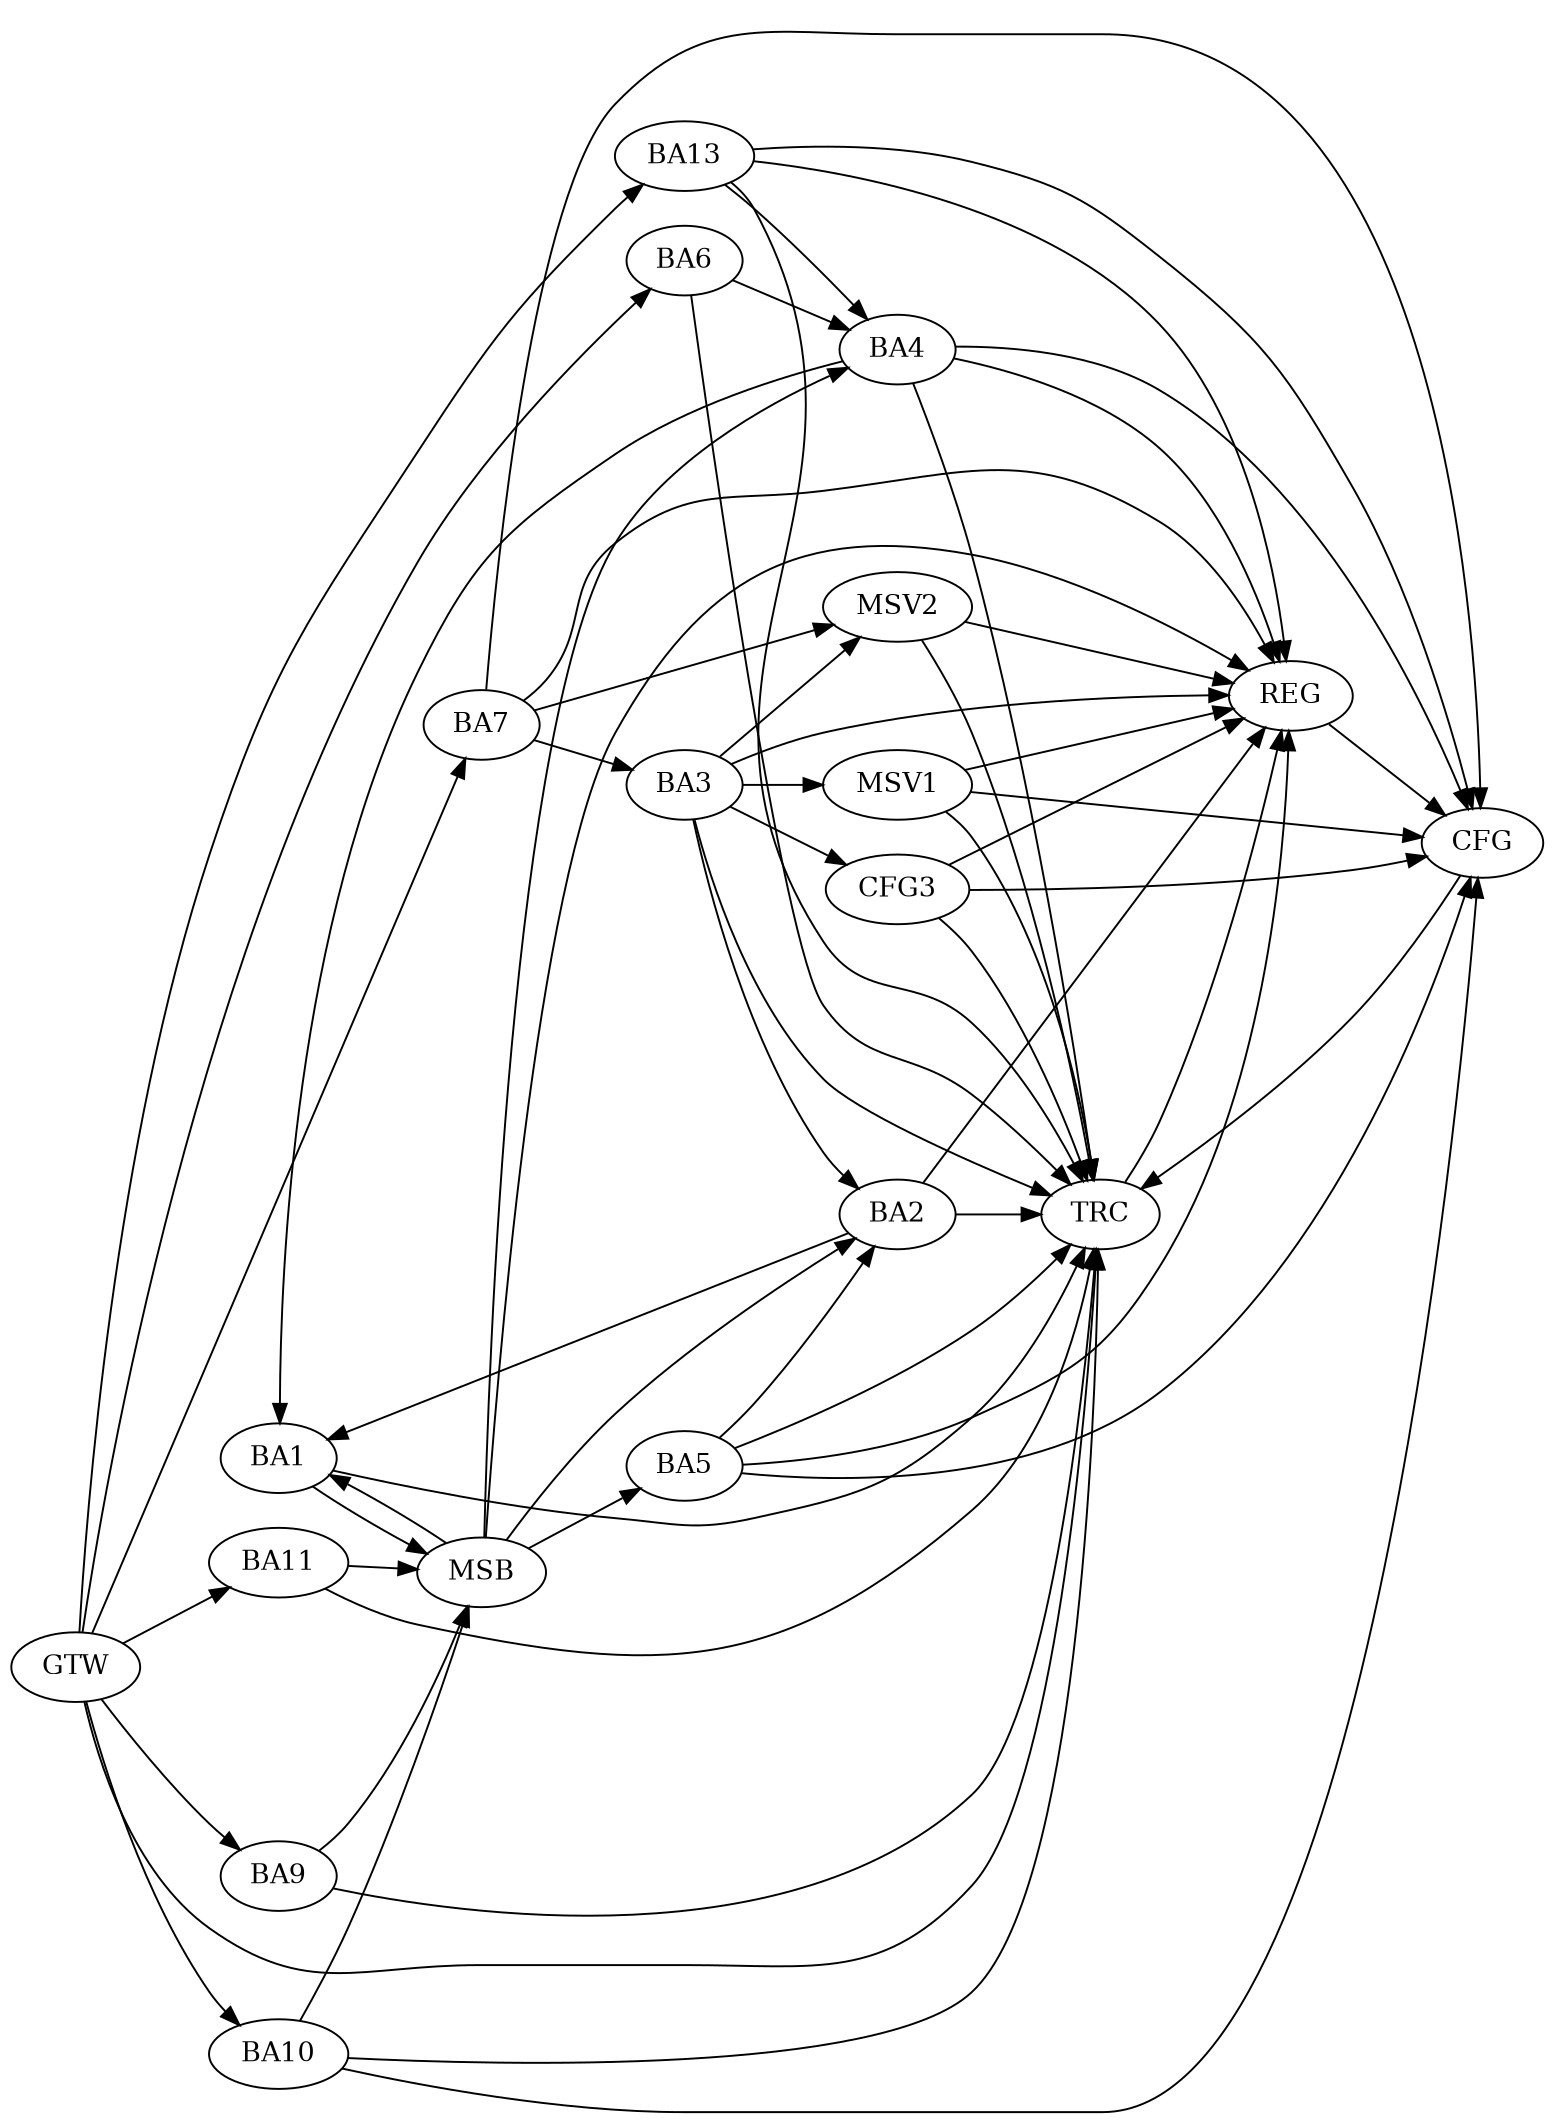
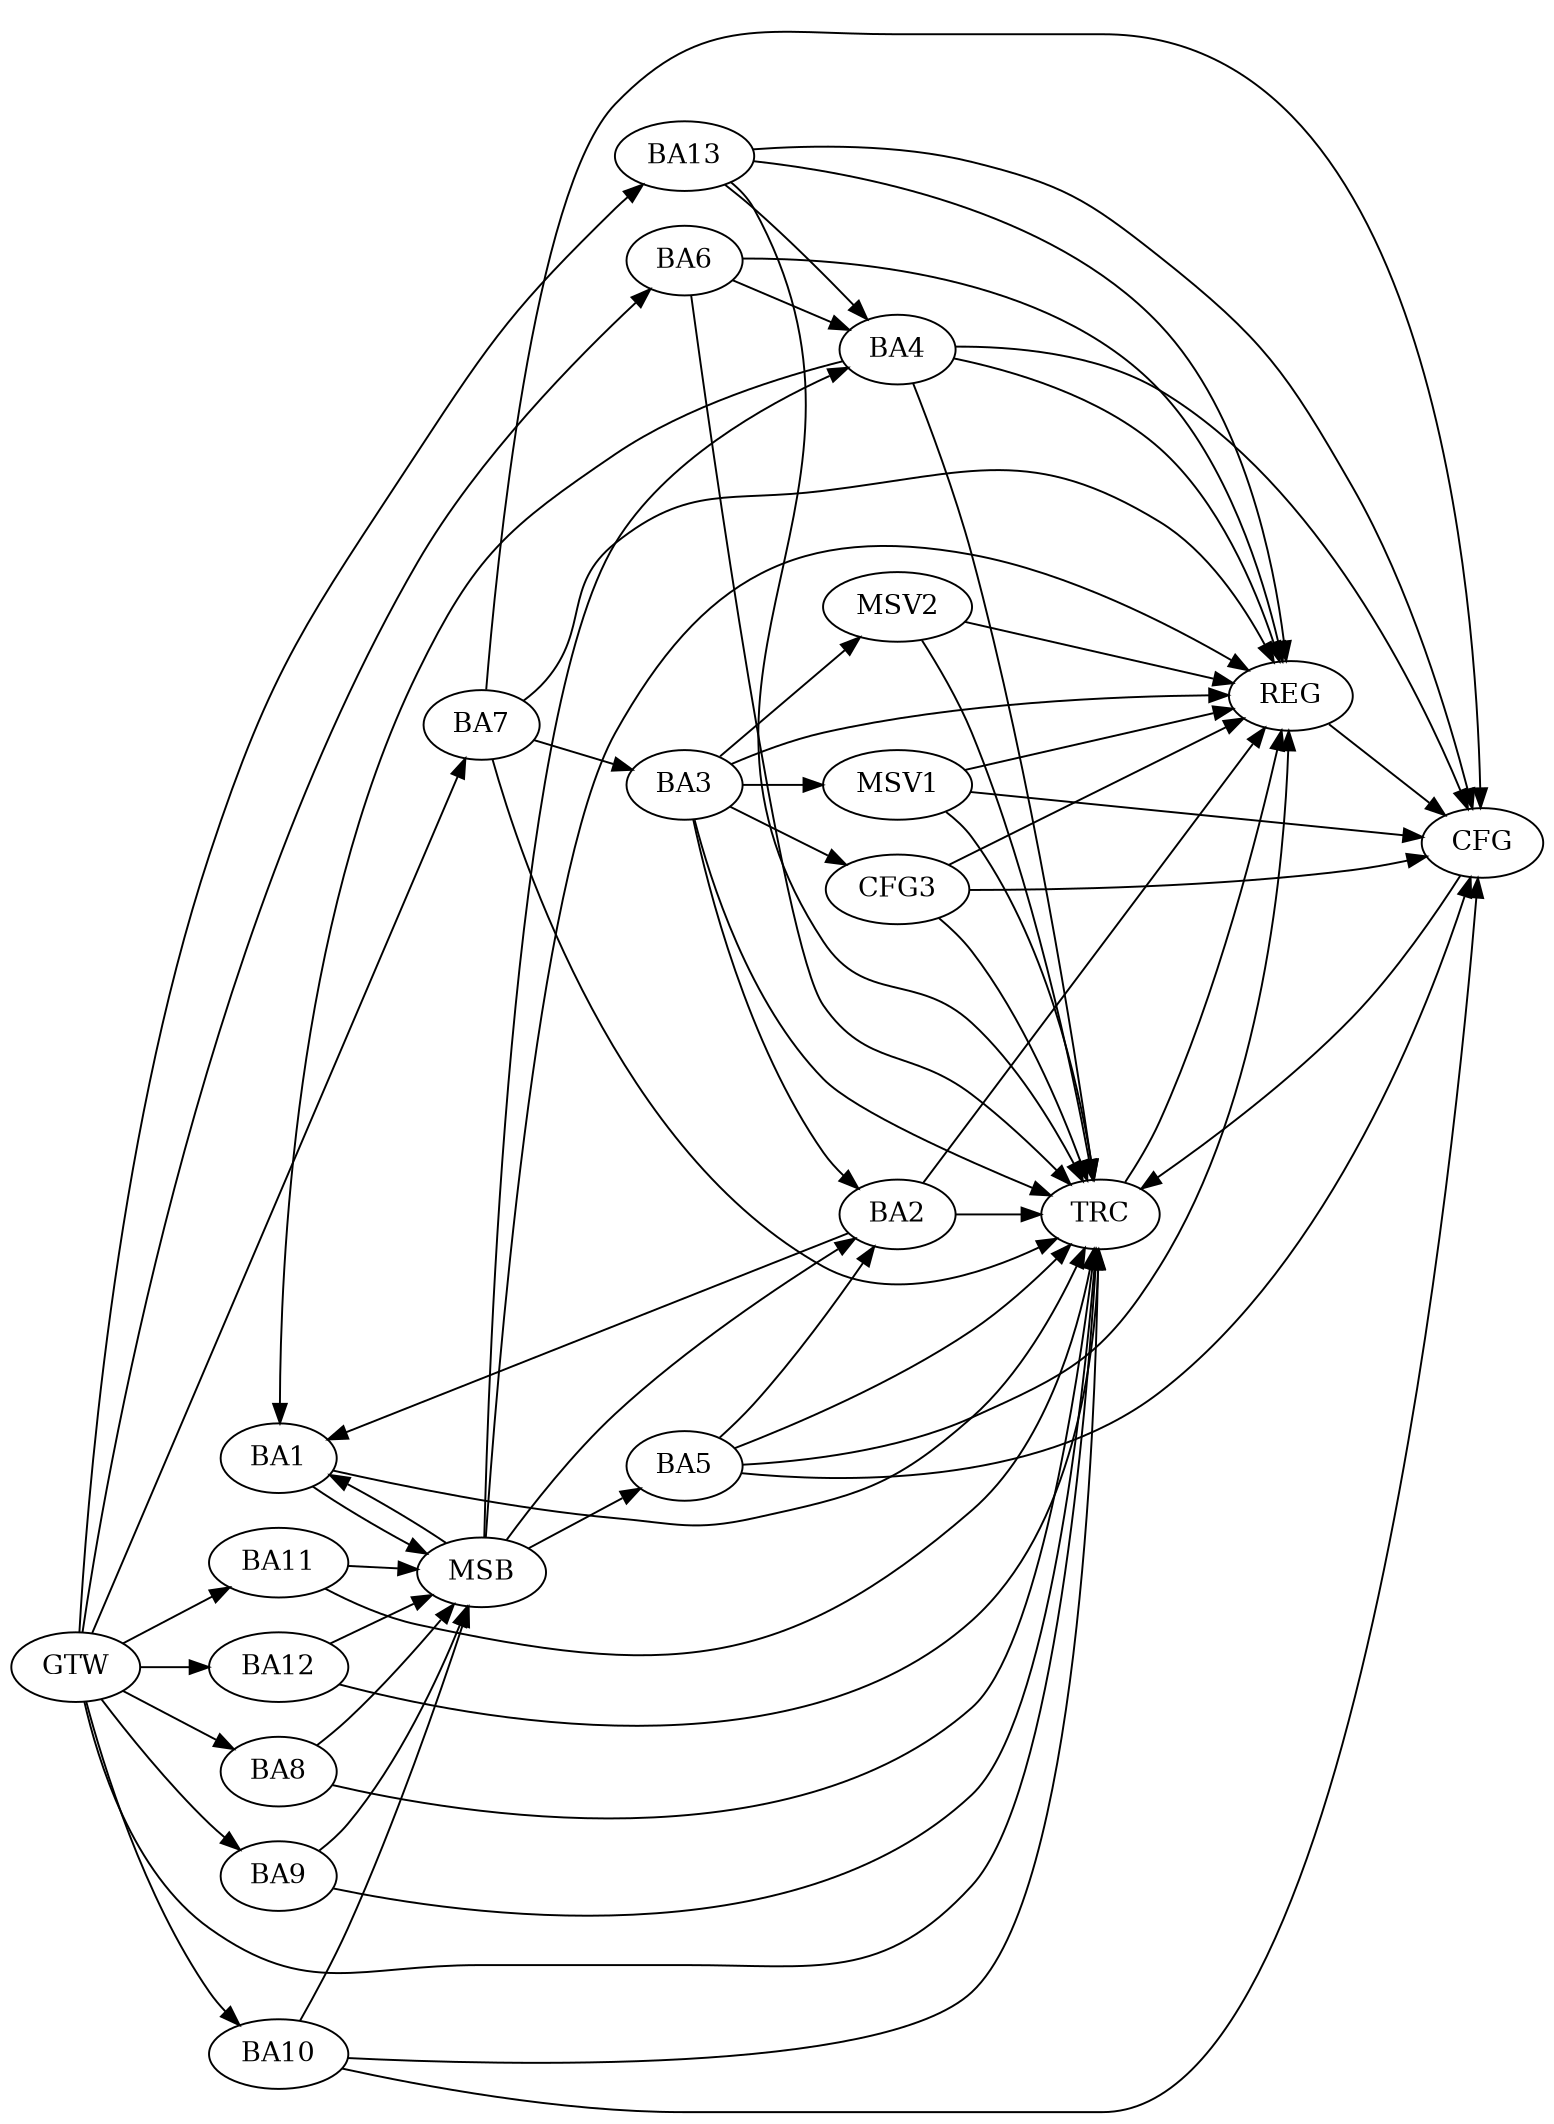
none -> (1094, 339)
(675, 670) -> (676, 1136)
none -> (279, 1667)
none -> (279, 1772)
